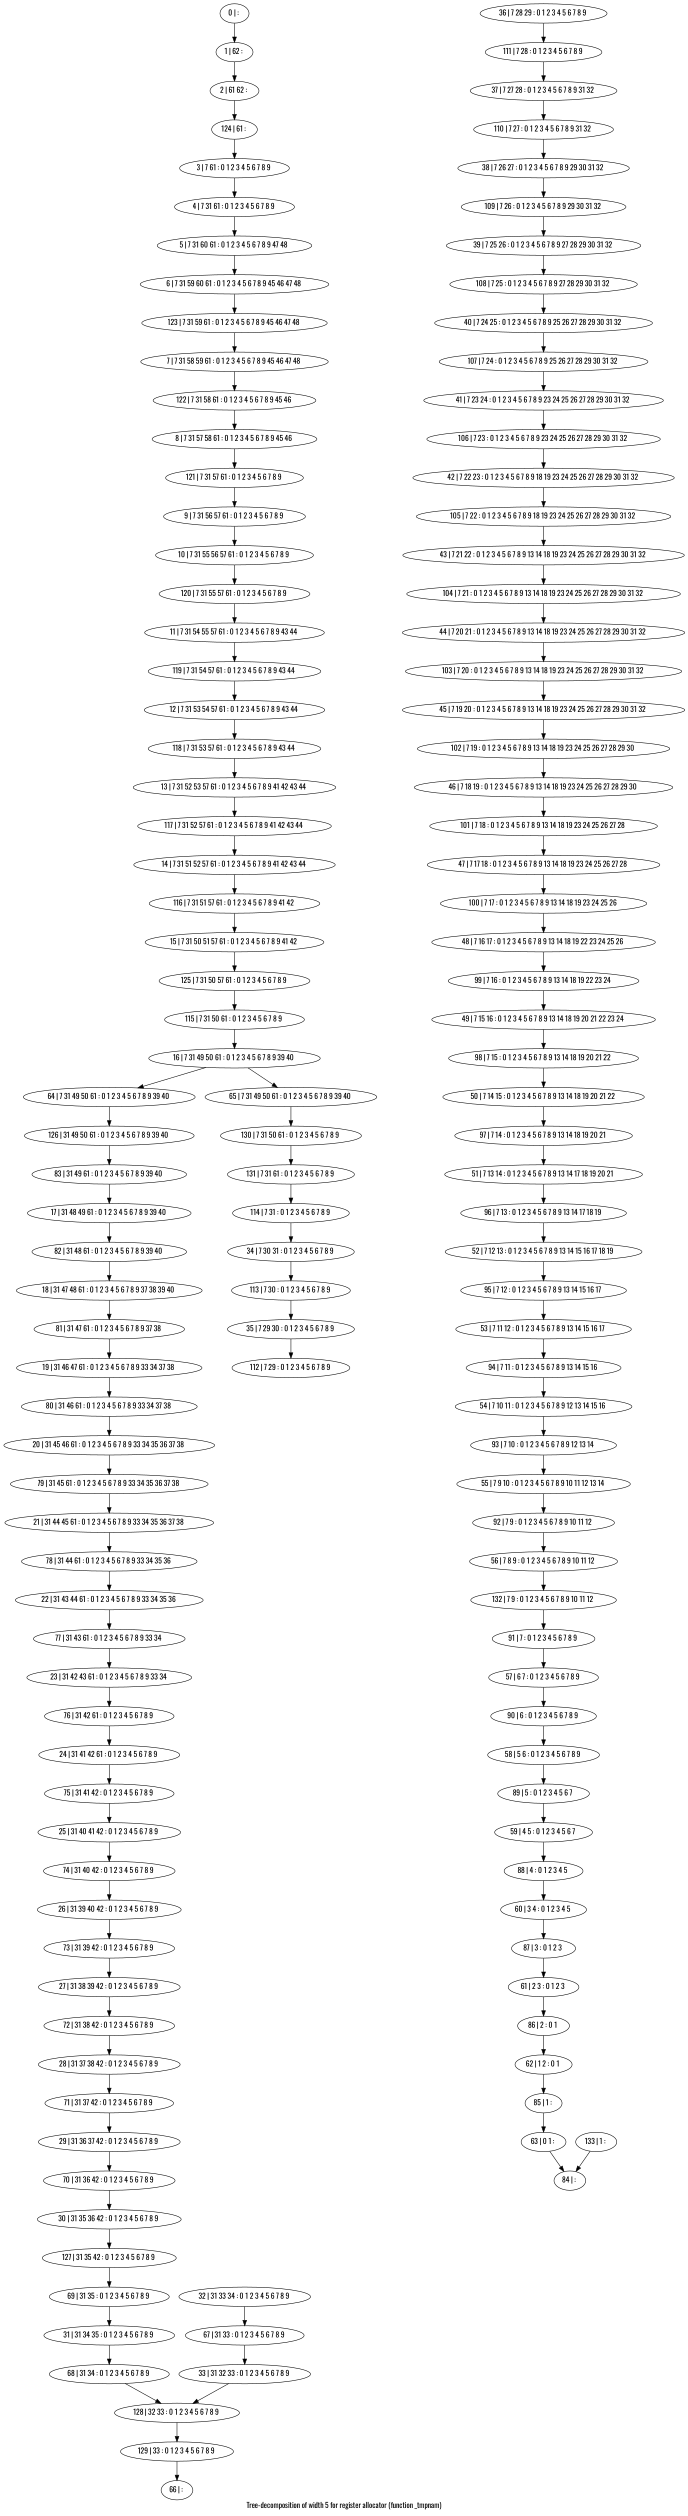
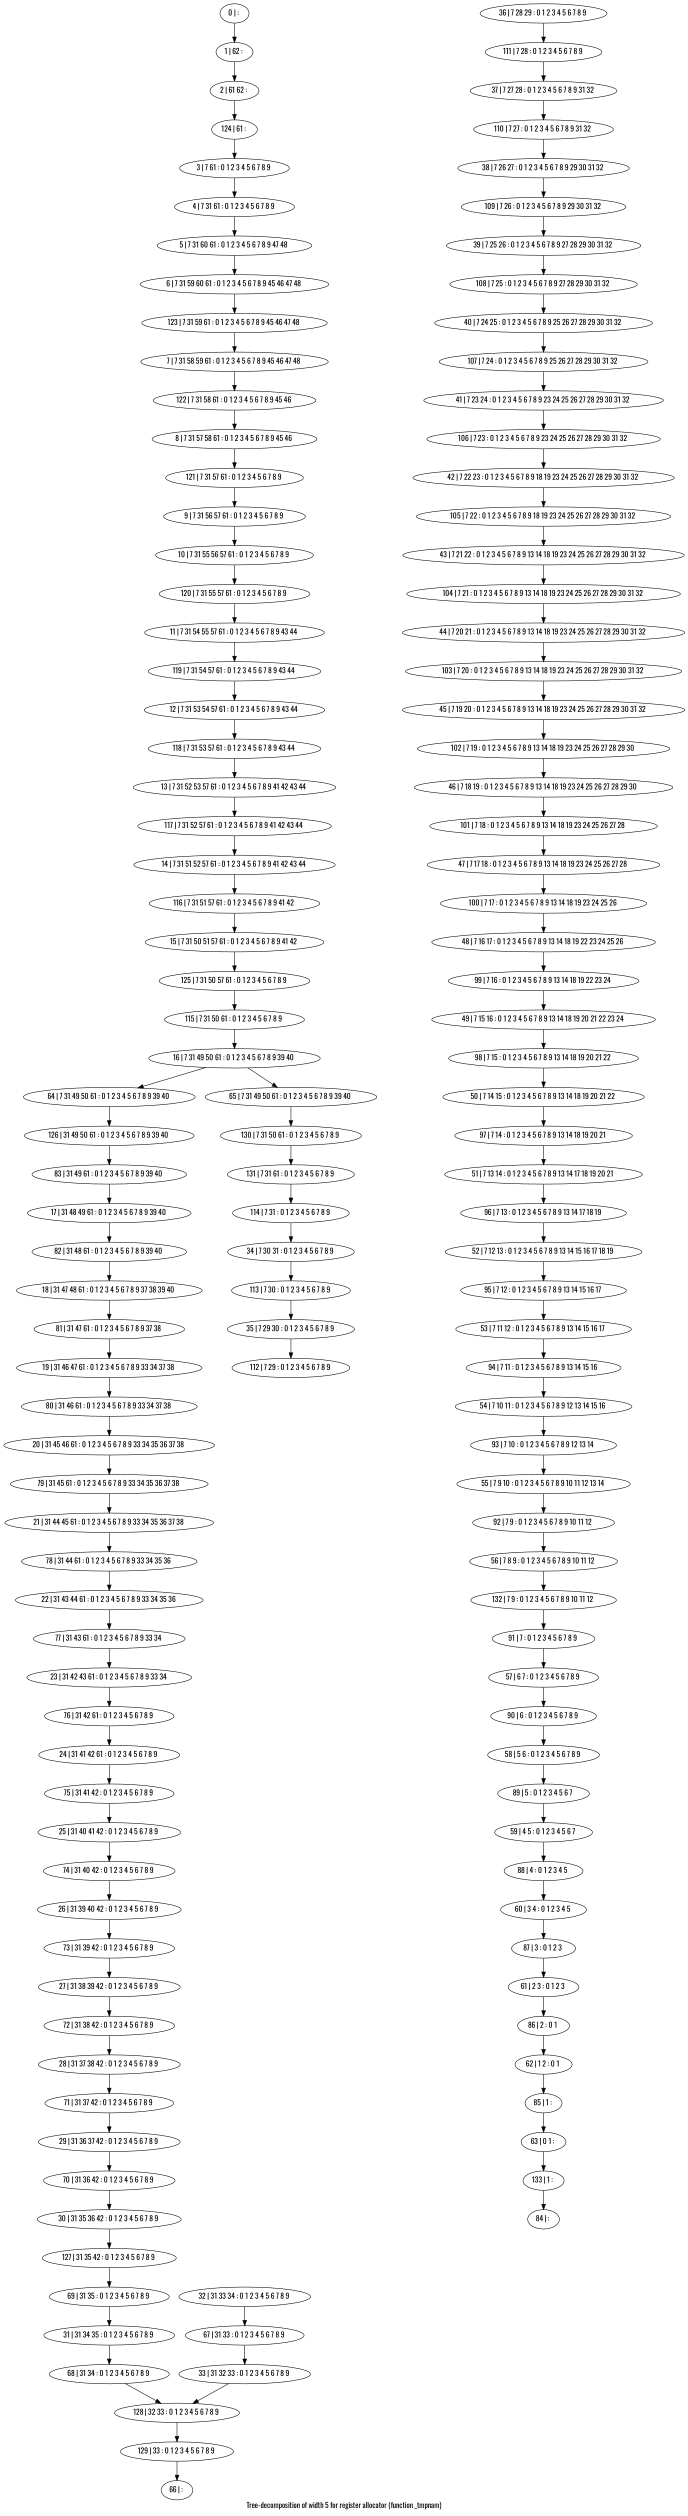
(555, 2159) -> (544, 2159)
